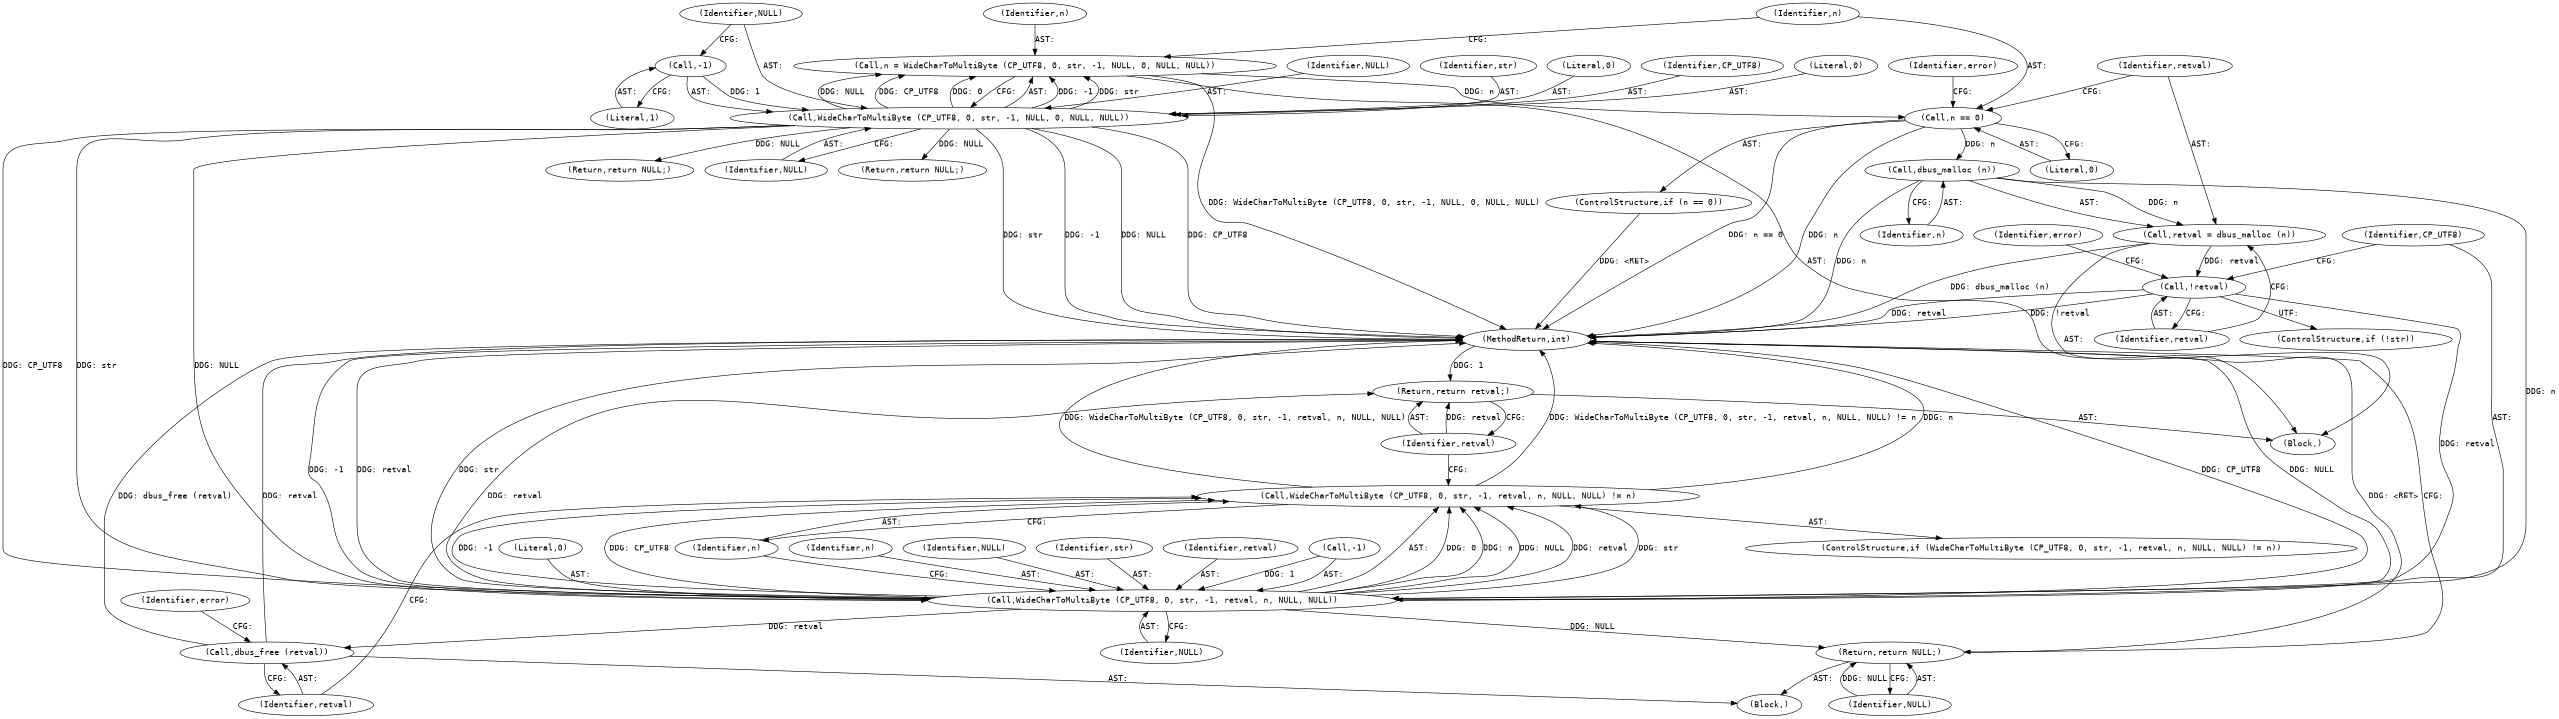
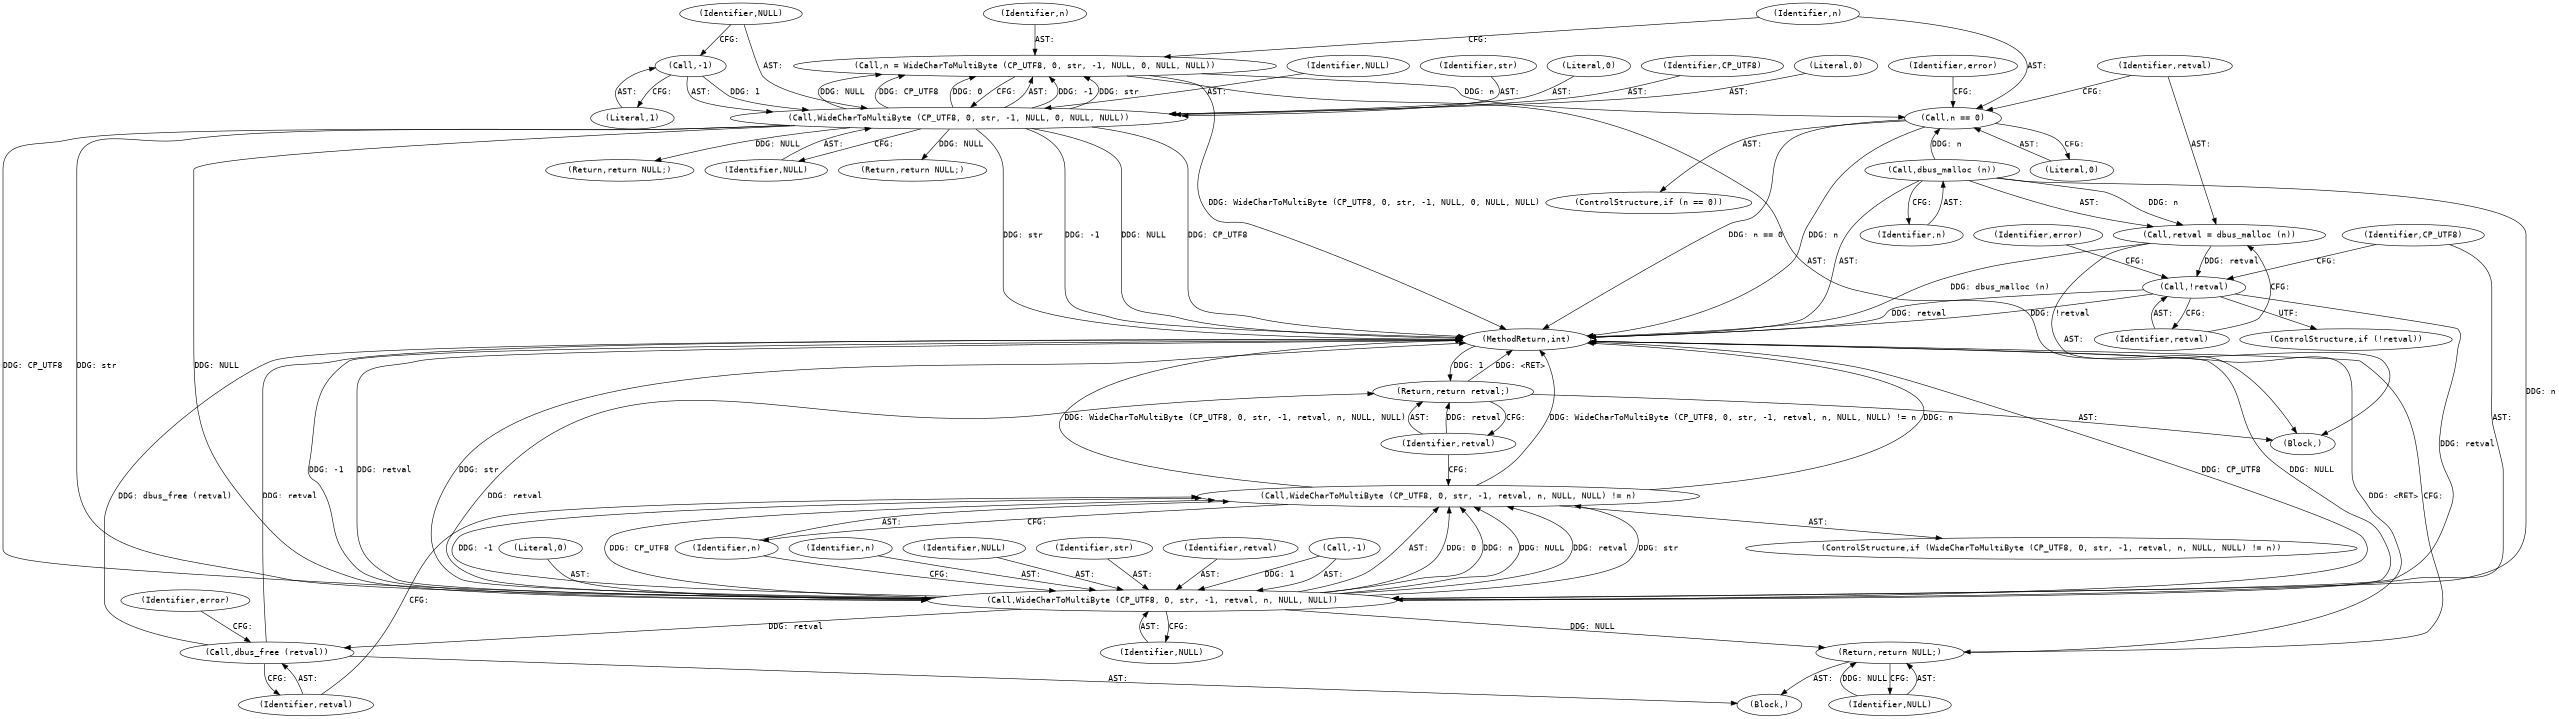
(1965, 142) -> (1931, 146)
(1852, 261) -> (1852, 261)
(1590, 269) -> (1488, 368)
(2346, 340) -> (2346, 340)
